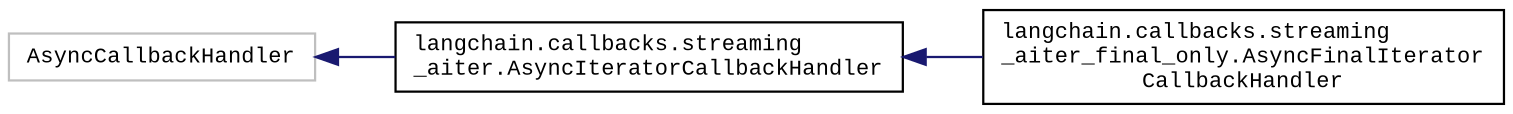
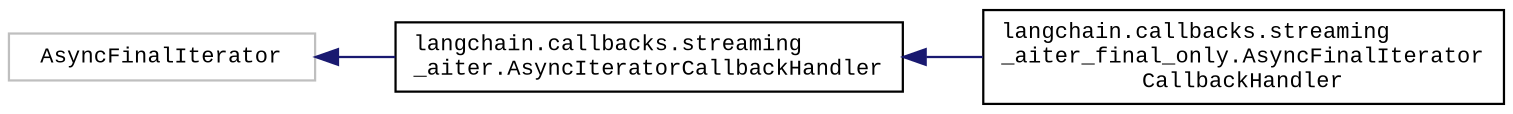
(162, 57) -> (162, 57)
